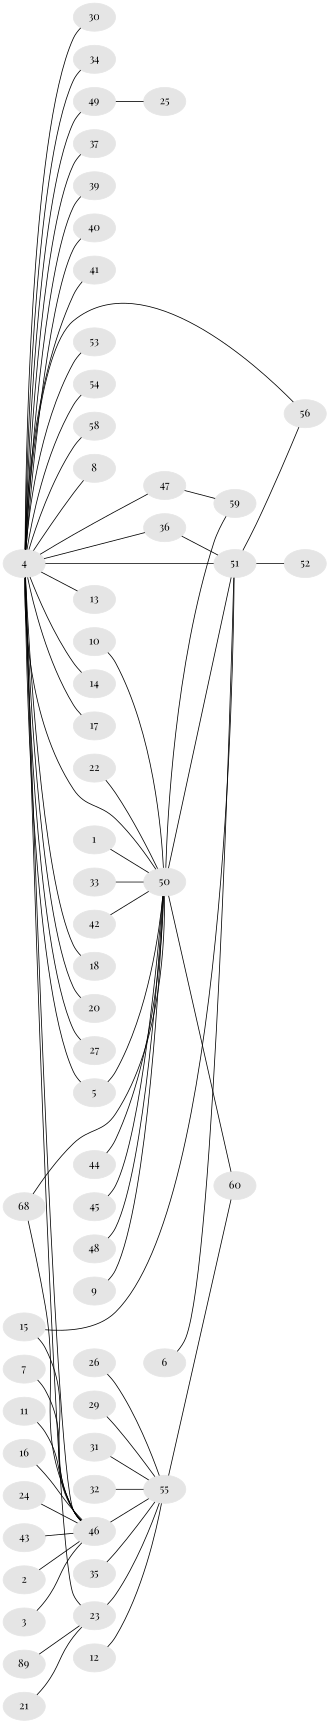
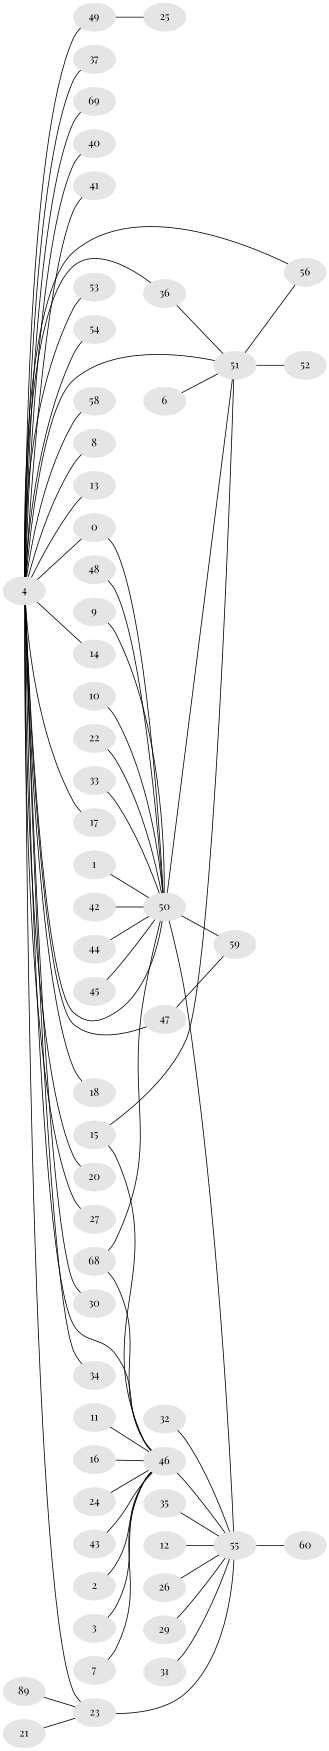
(94, 186) -> (94, 101)
(198, 1027) -> (213, 1225)
(94, 1093) -> (94, 528)
